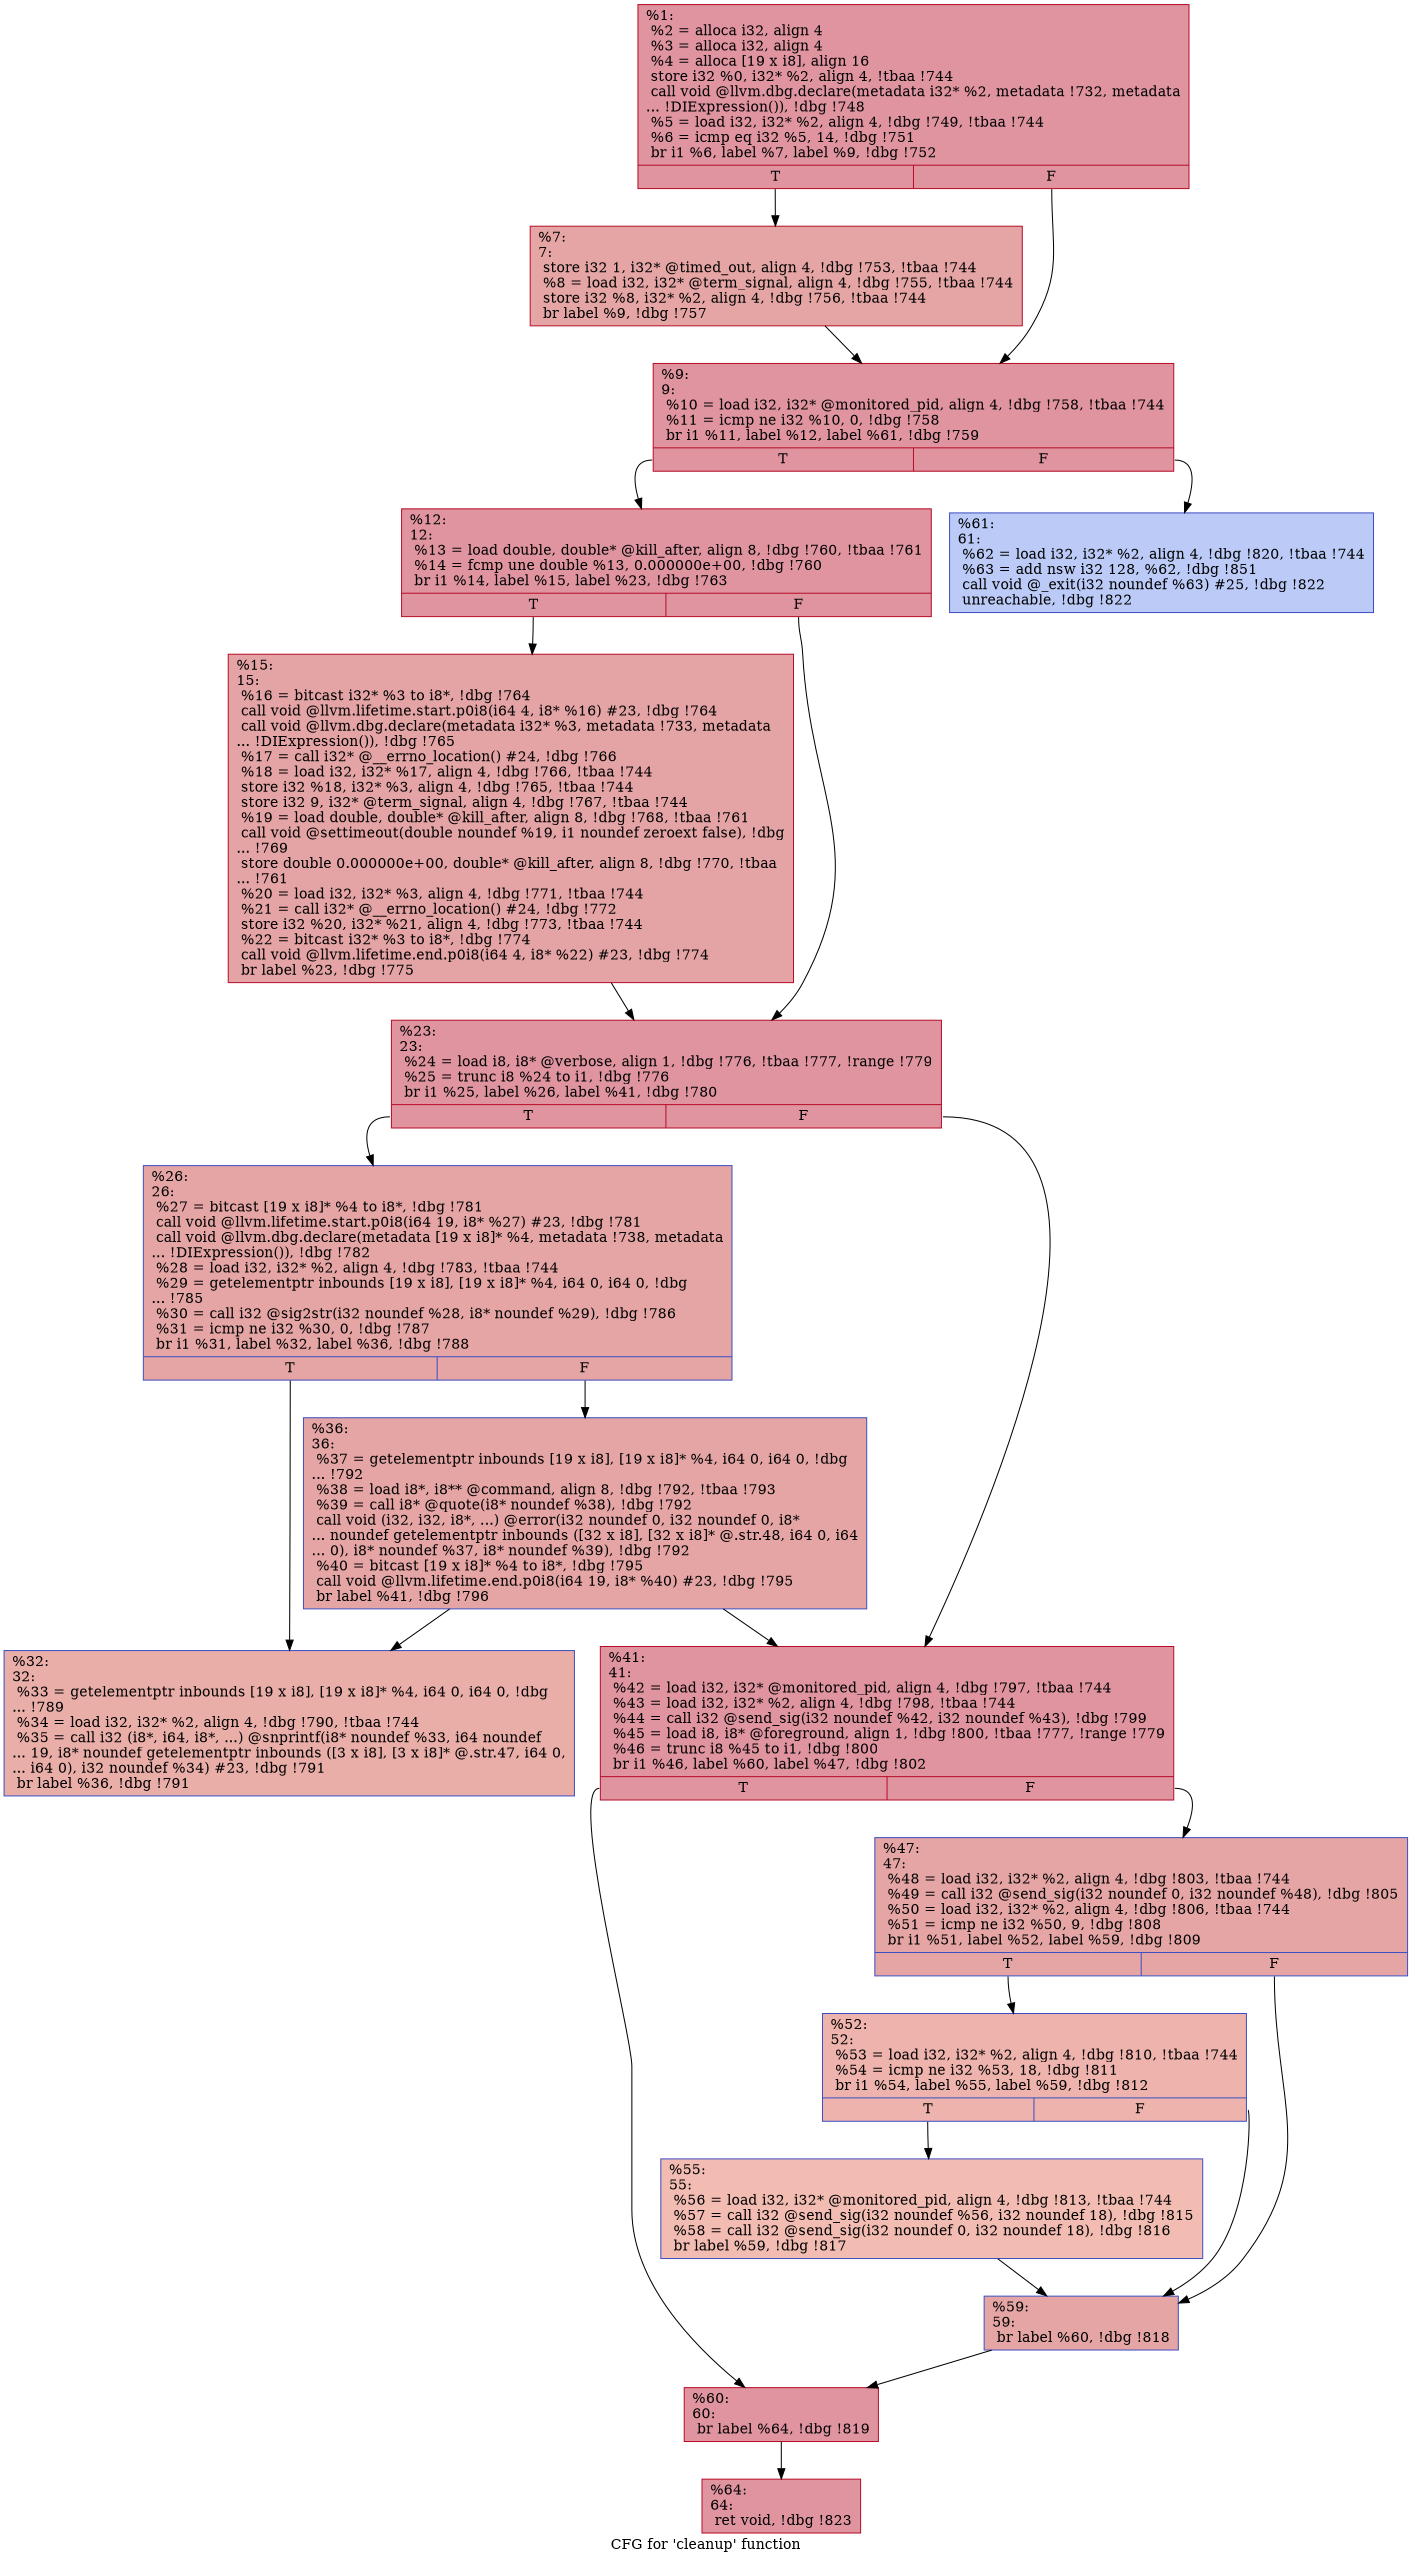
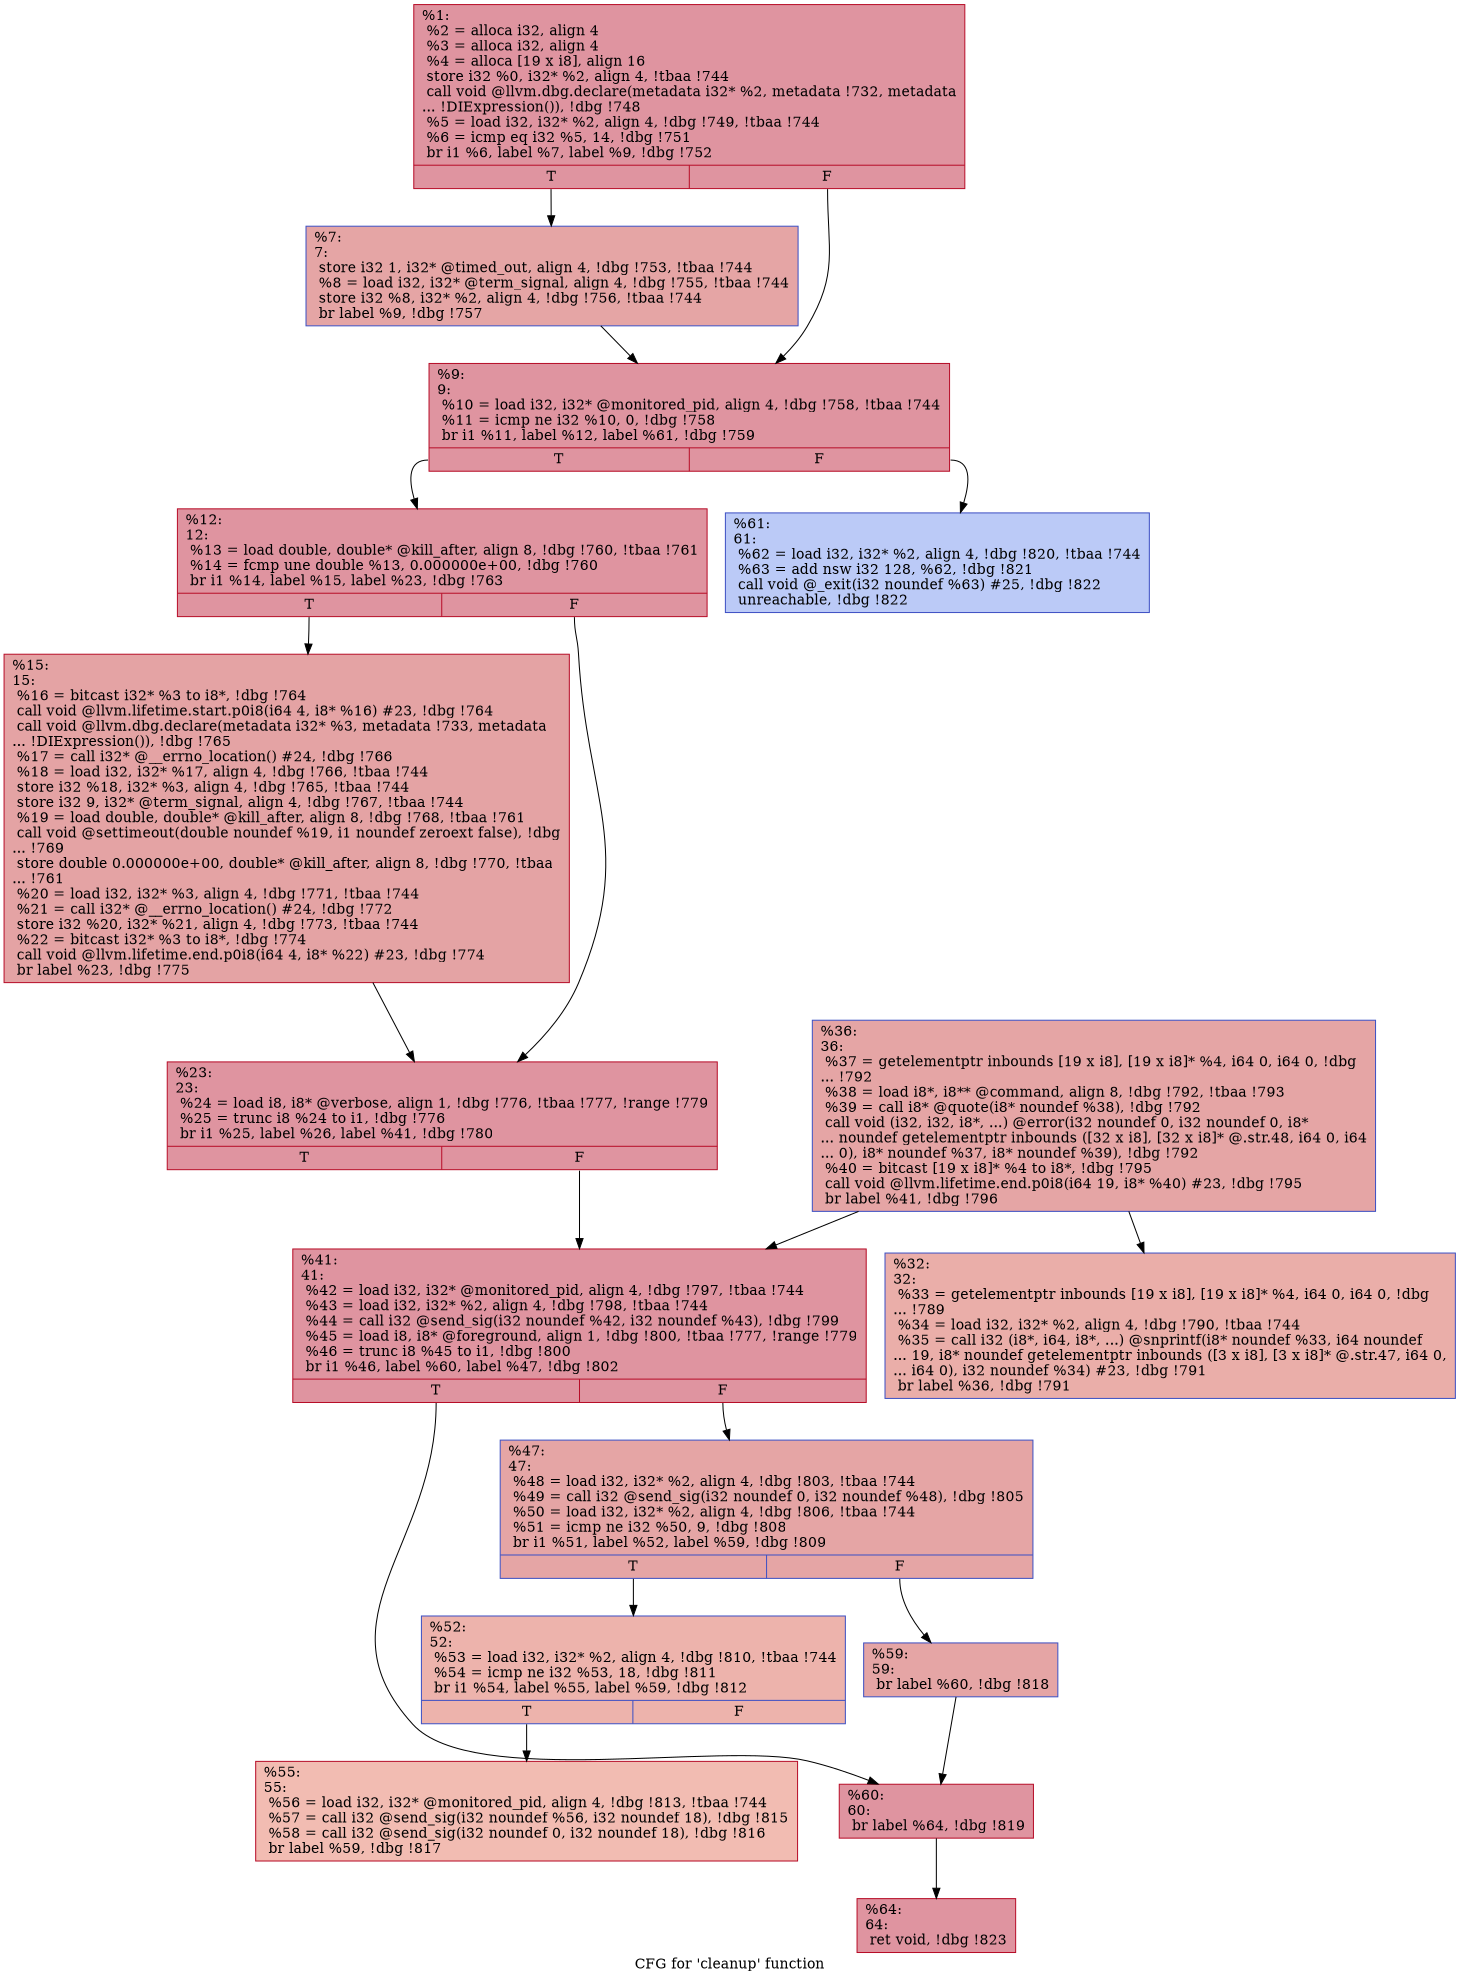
(776, 276) -> (552, 276)
(1108, 570) -> (883, 570)
(438, 1273) -> none
(932, 2209) -> (527, 1811)
(1236, 2212) -> none
(1018, 2274) -> none
